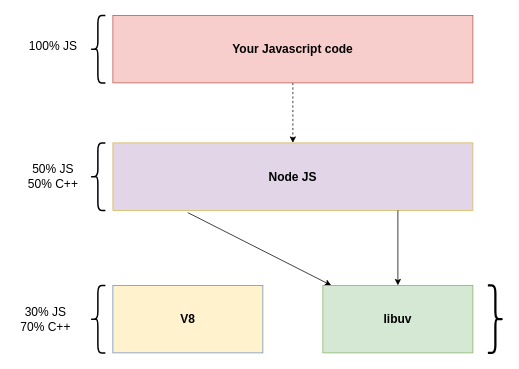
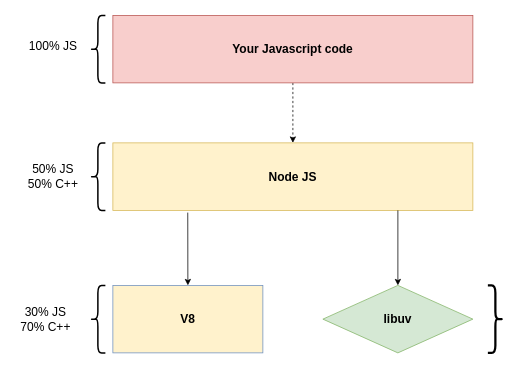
(293, 177) -> (293, 177)
(257, 248) -> (188, 239)
(398, 319) -> (398, 319)
